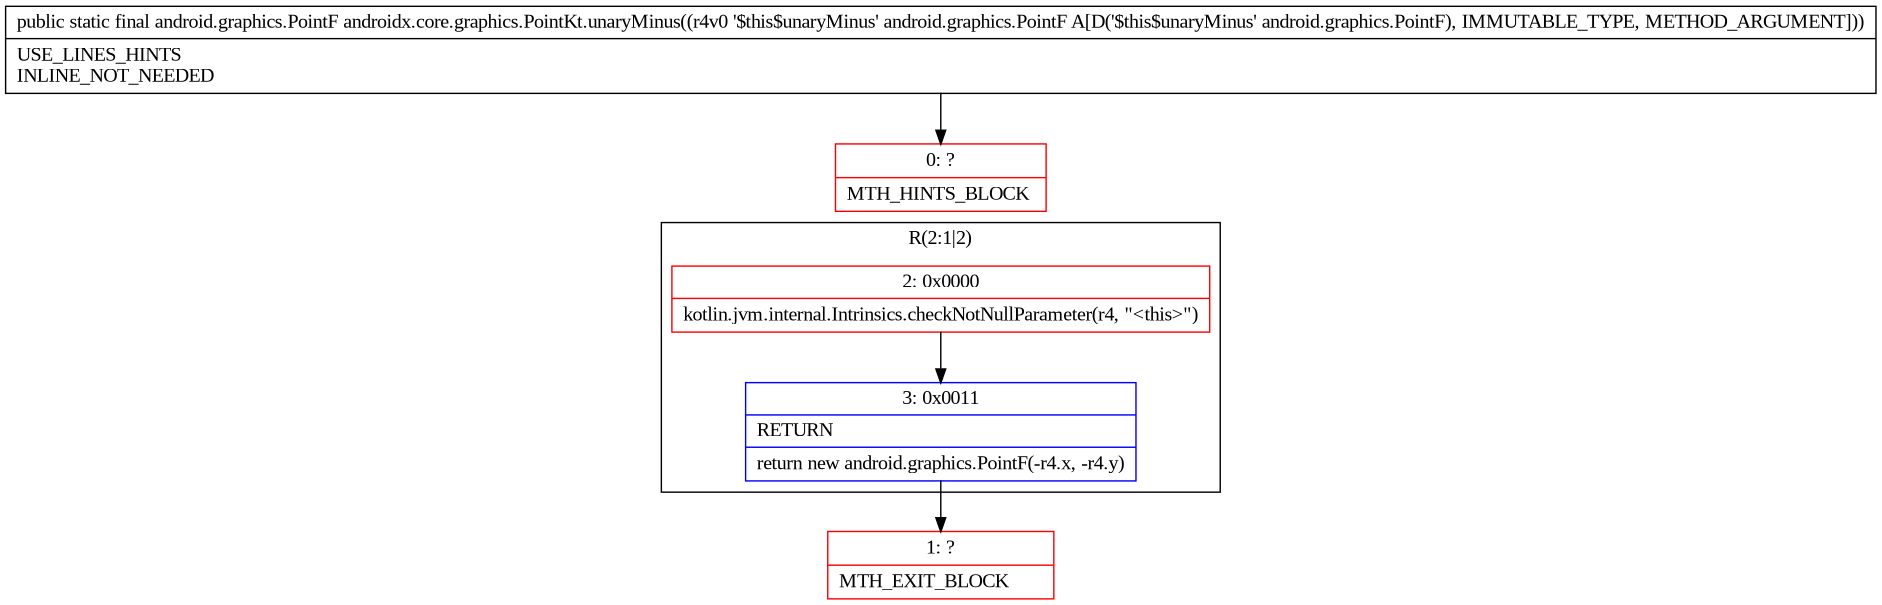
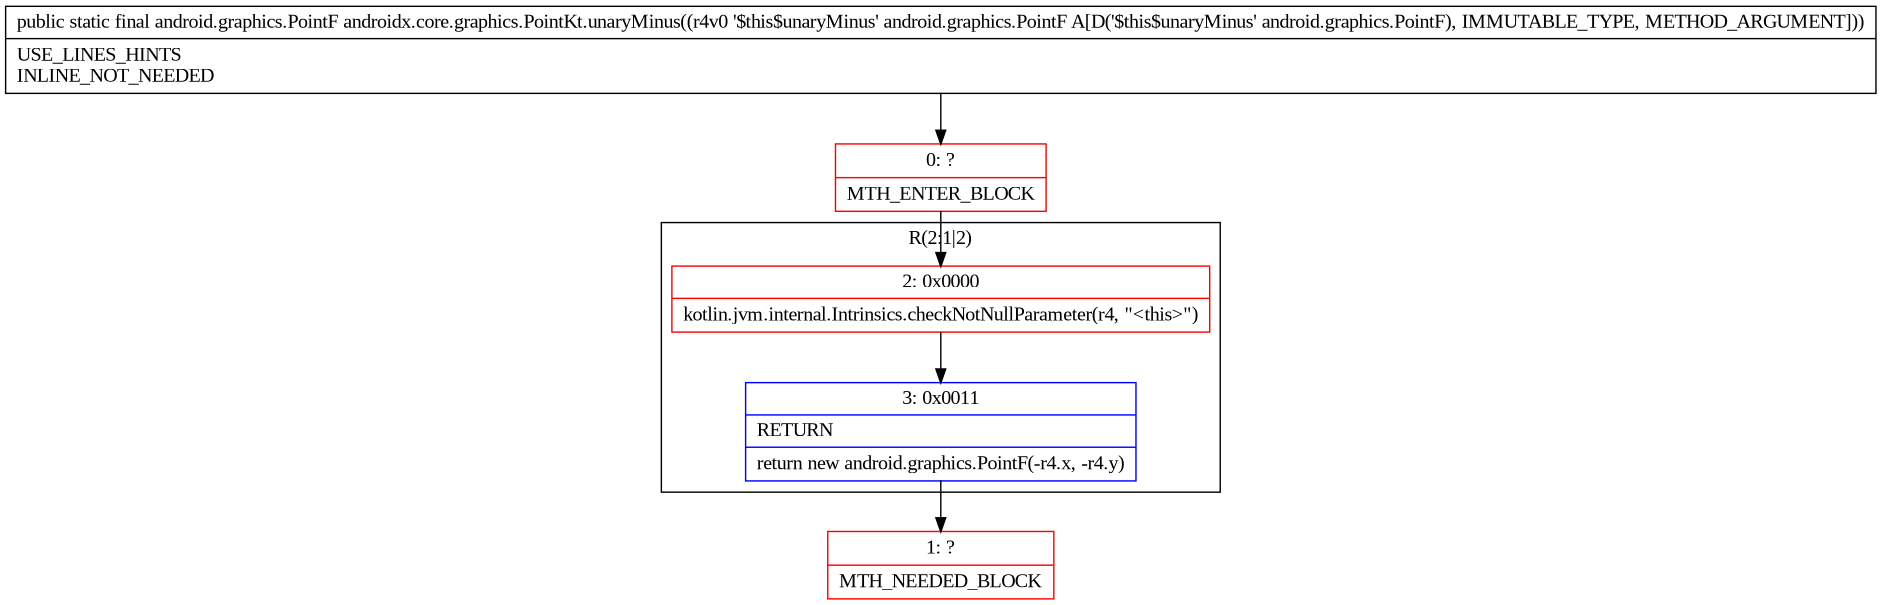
(938, 194) -> (941, 194)
none -> (941, 232)
(924, 581) -> (941, 581)
